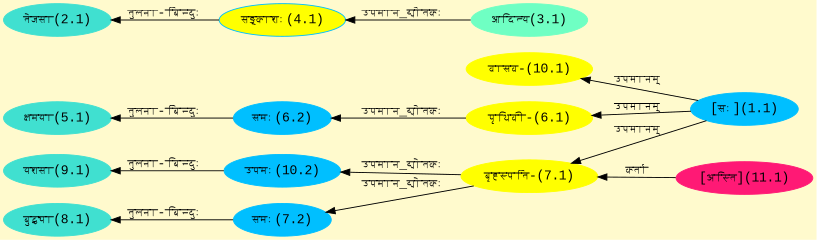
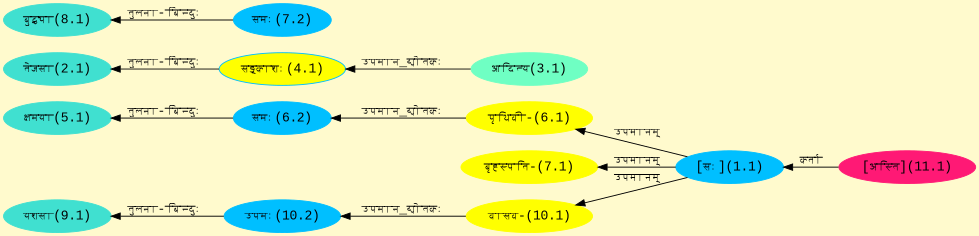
(406, 173) -> (408, 216)
(641, 177) -> (816, 167)
(404, 198) -> none
